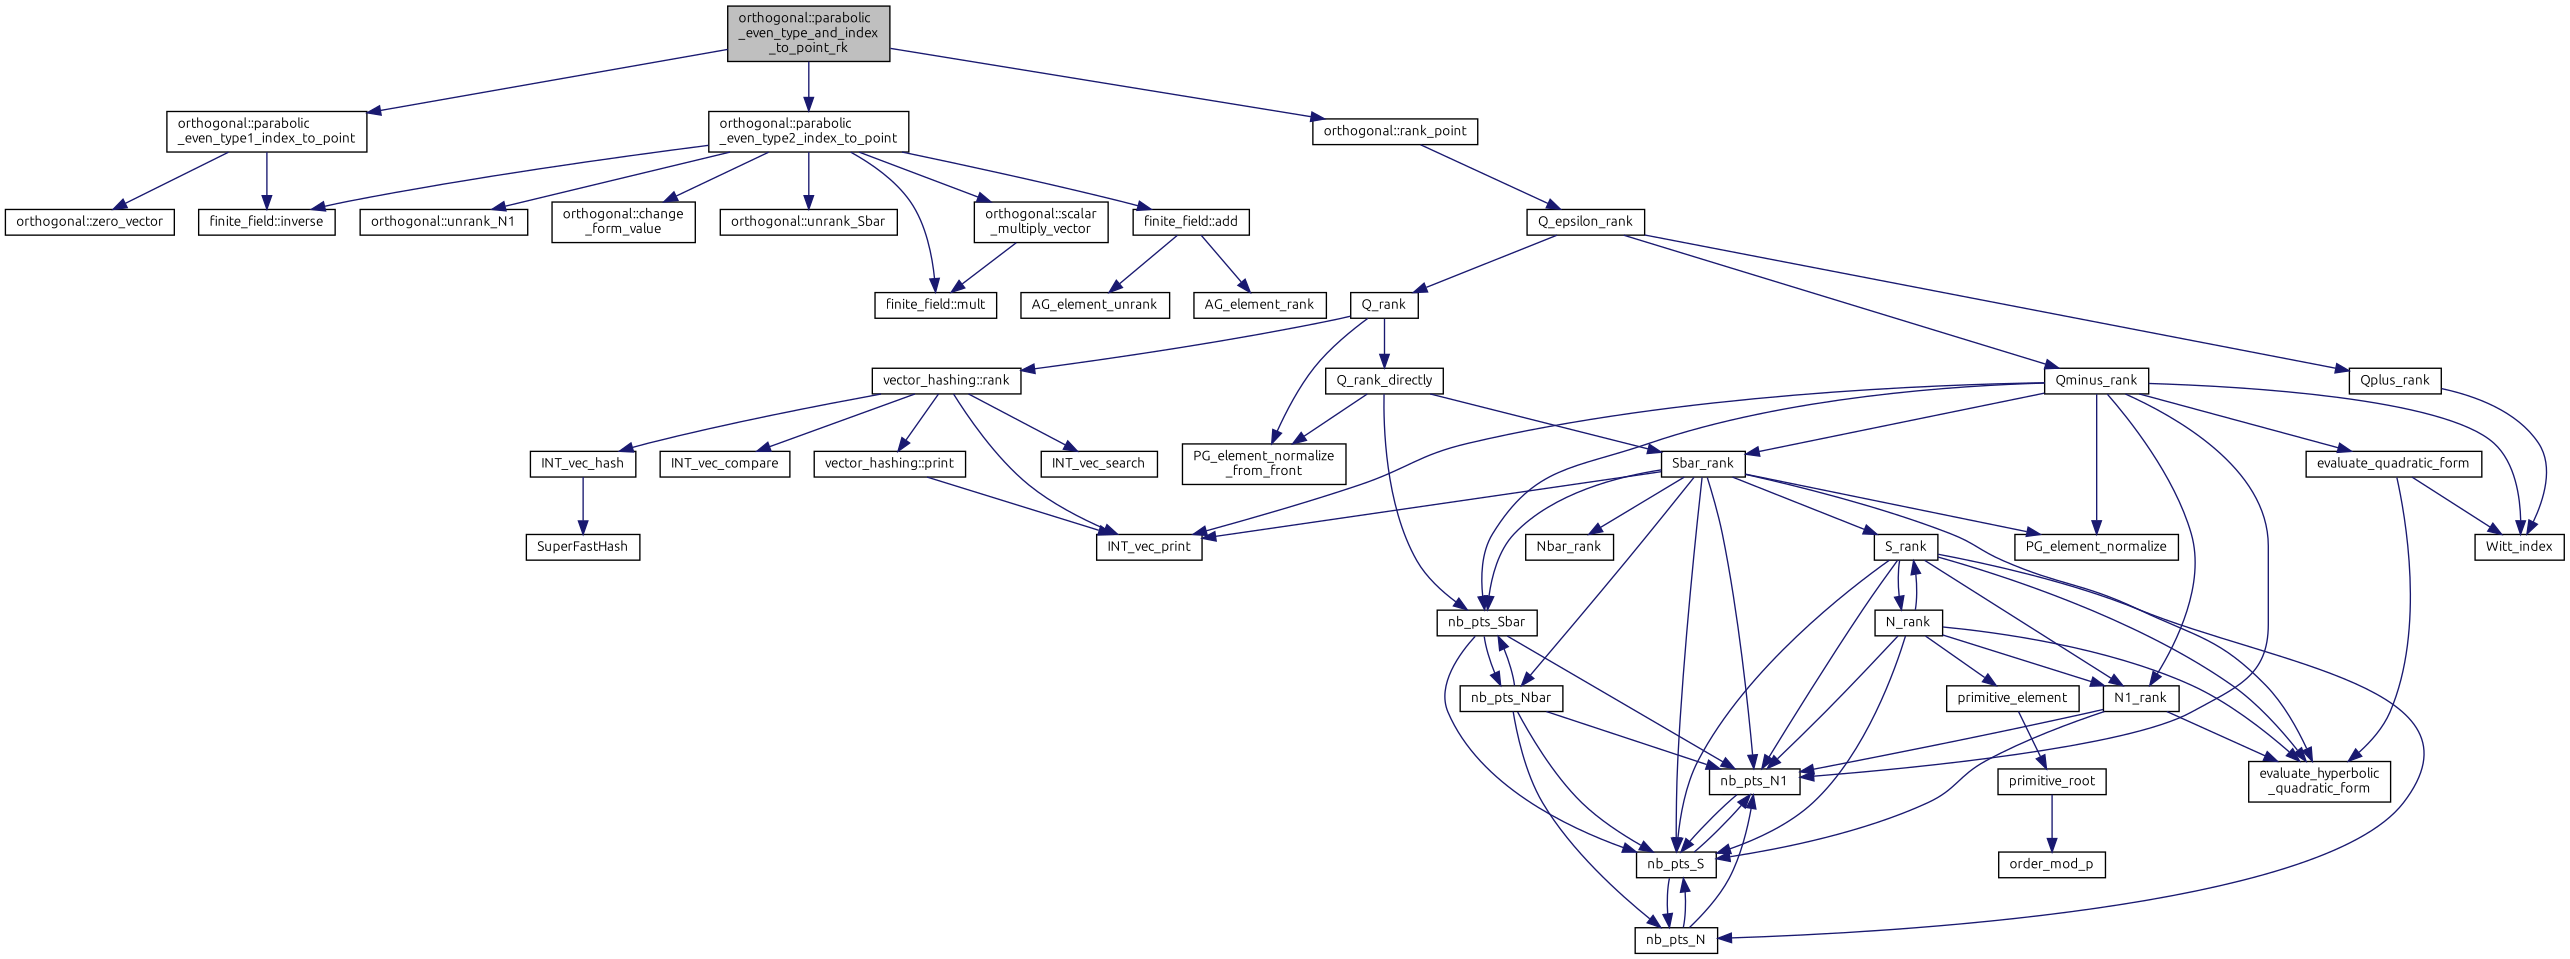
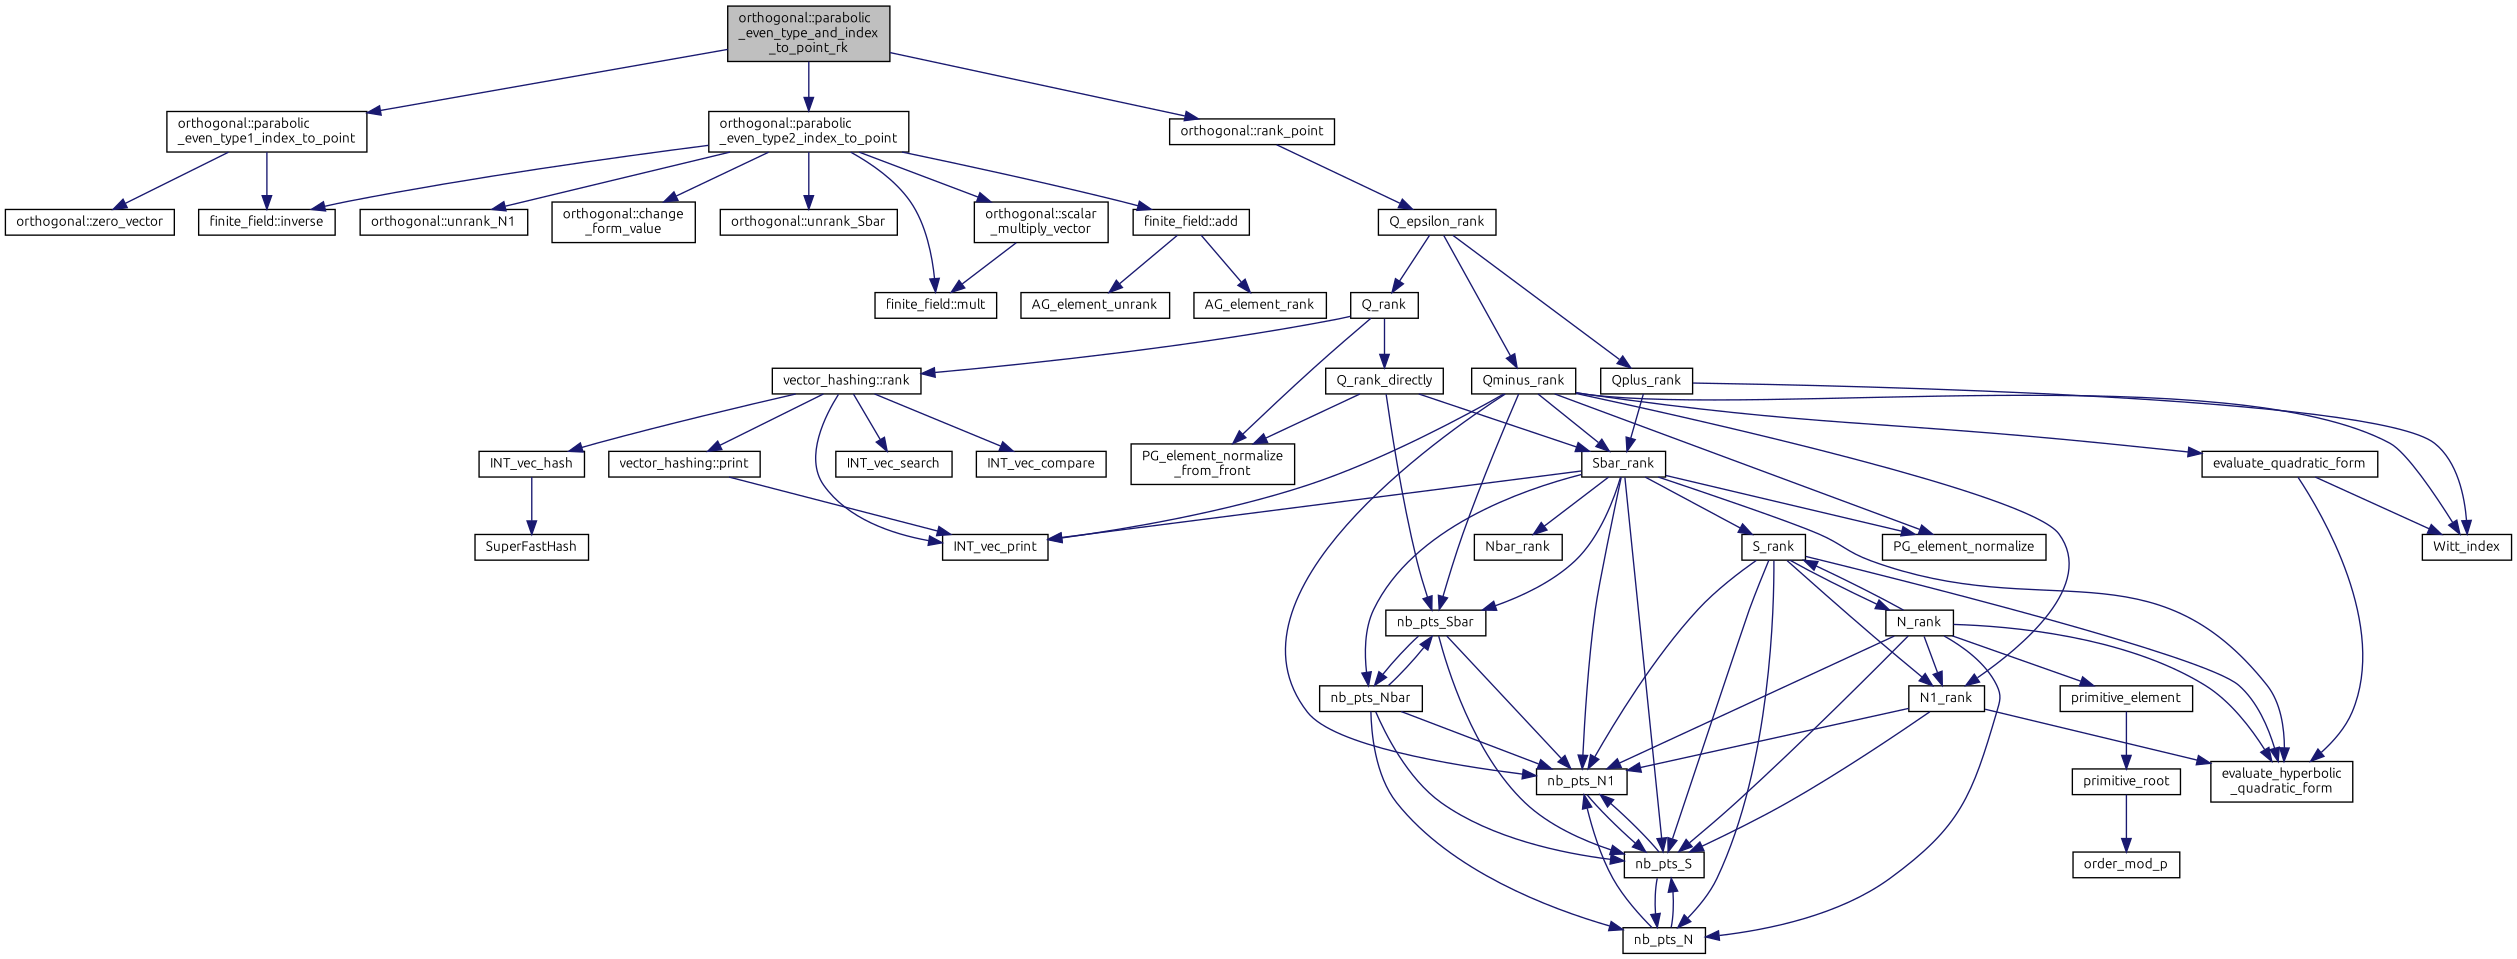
none -> (1637, 416)
none -> (1936, 839)
